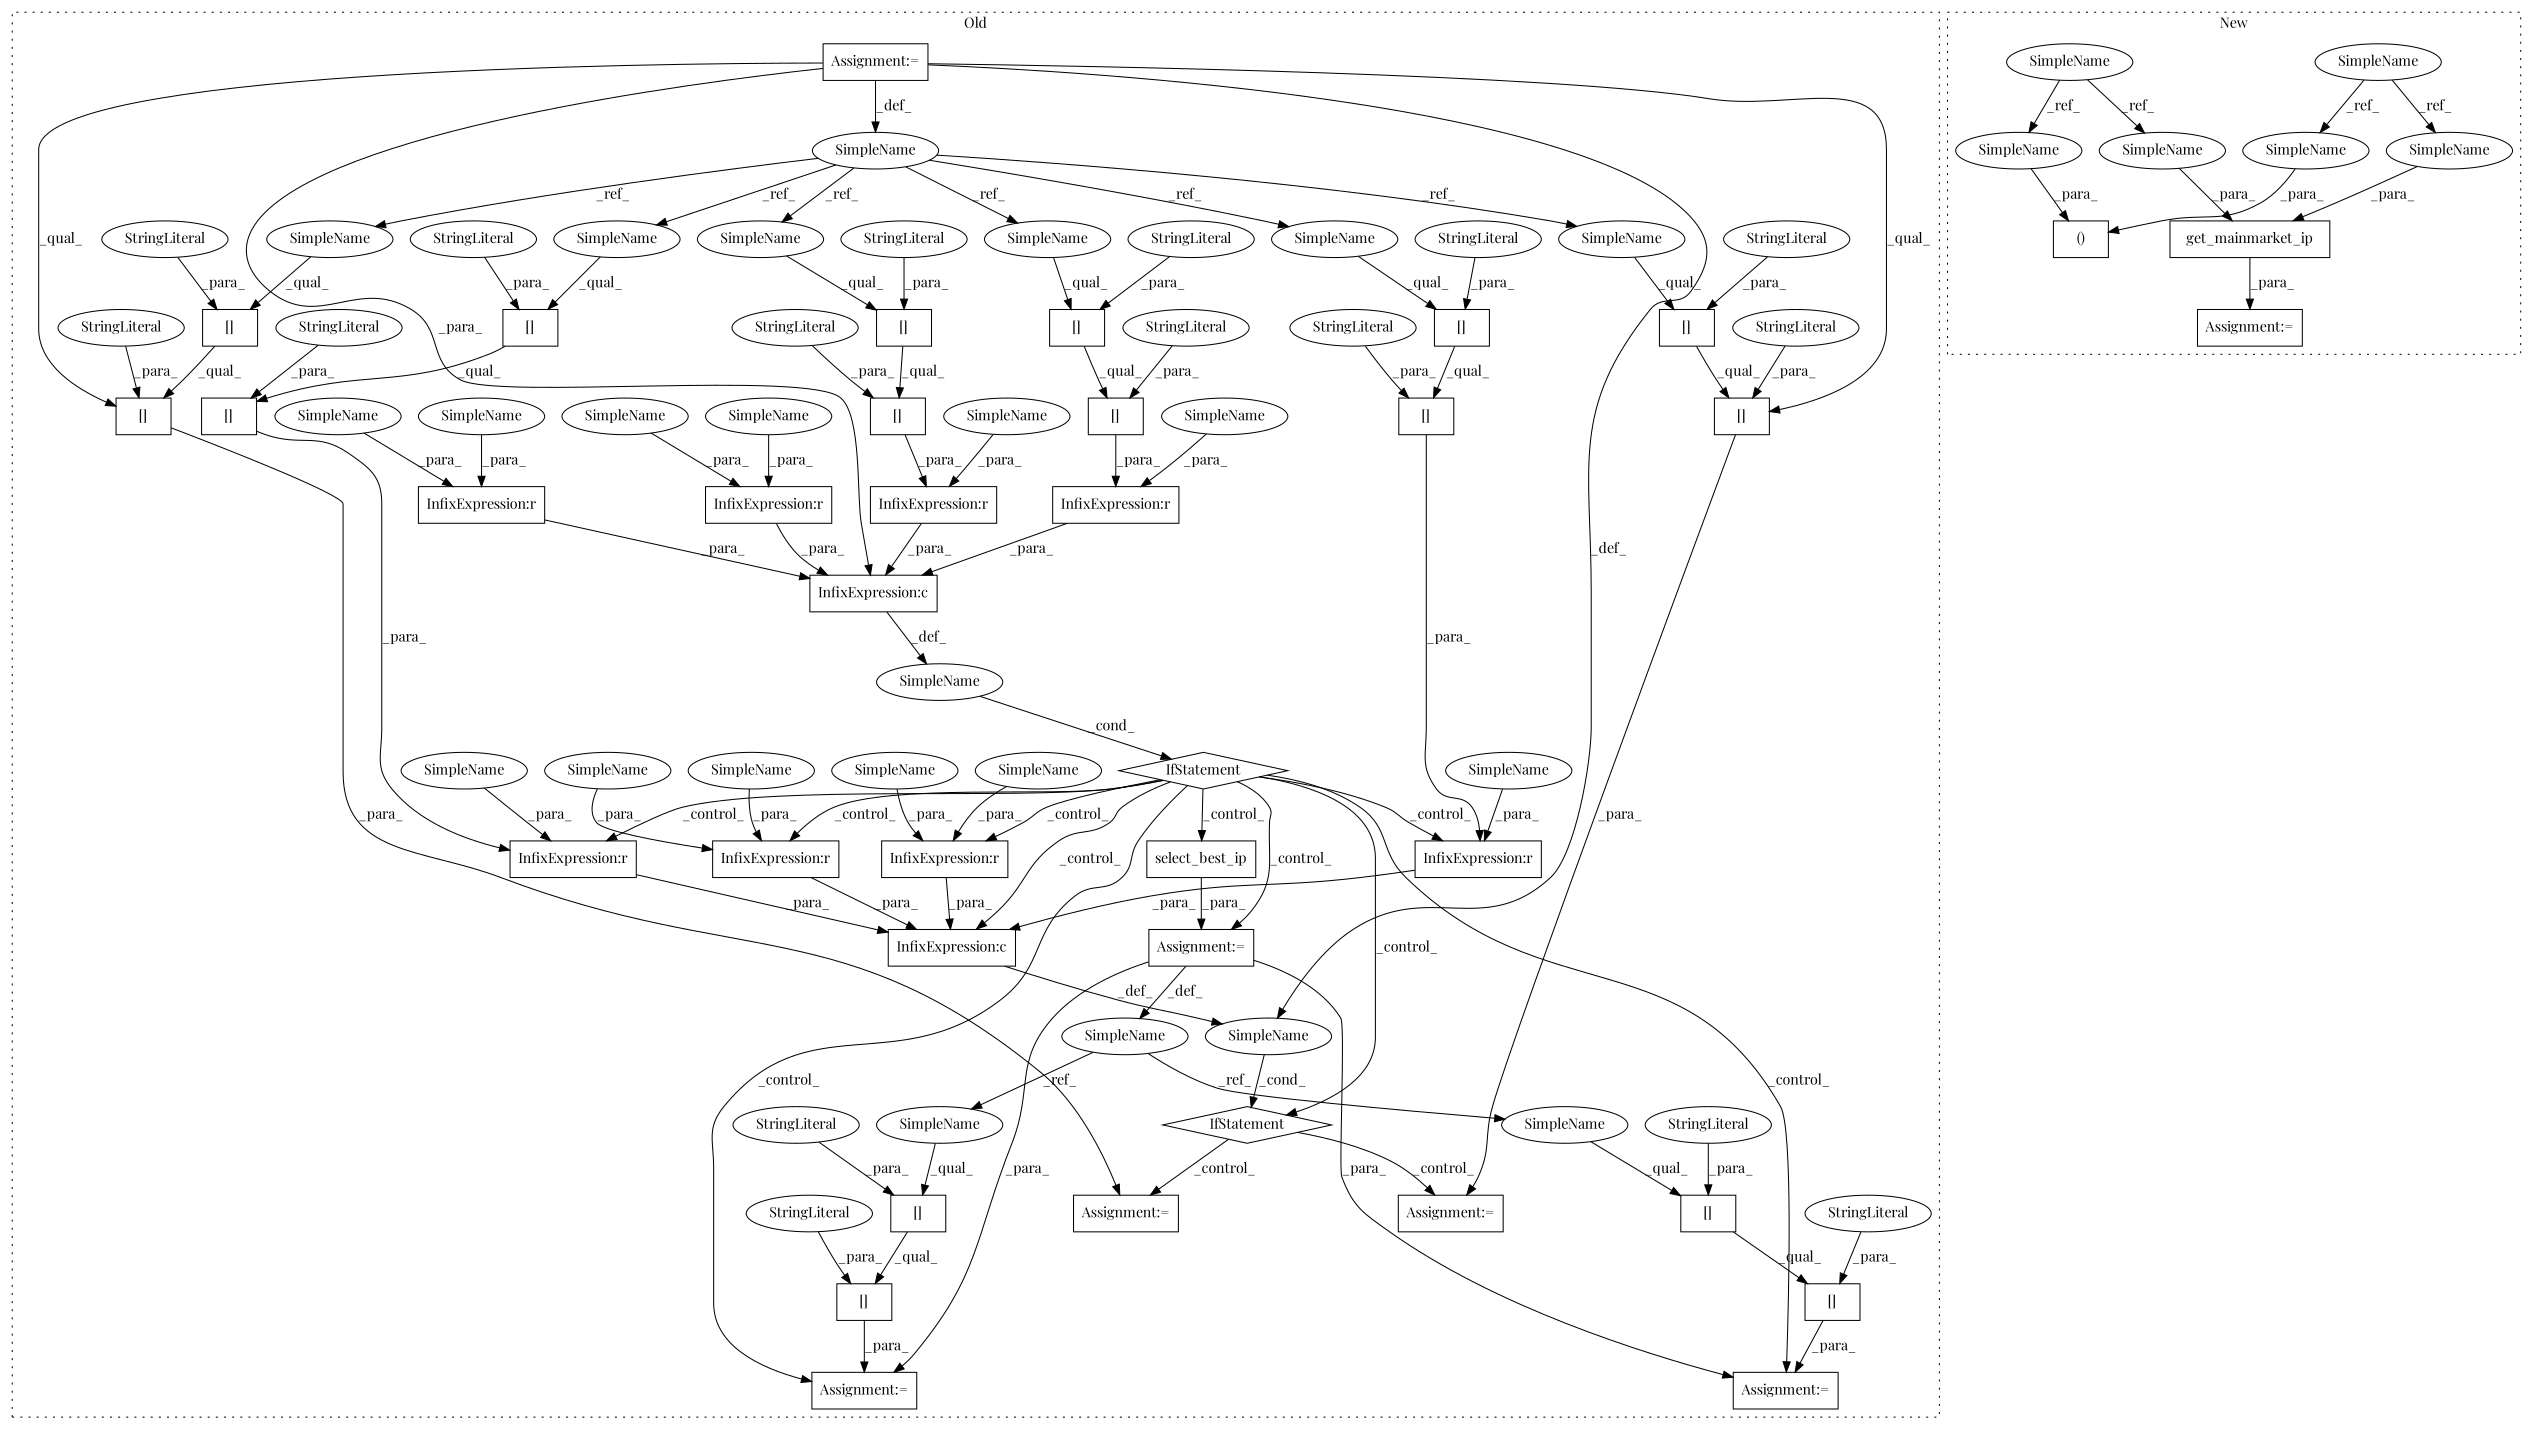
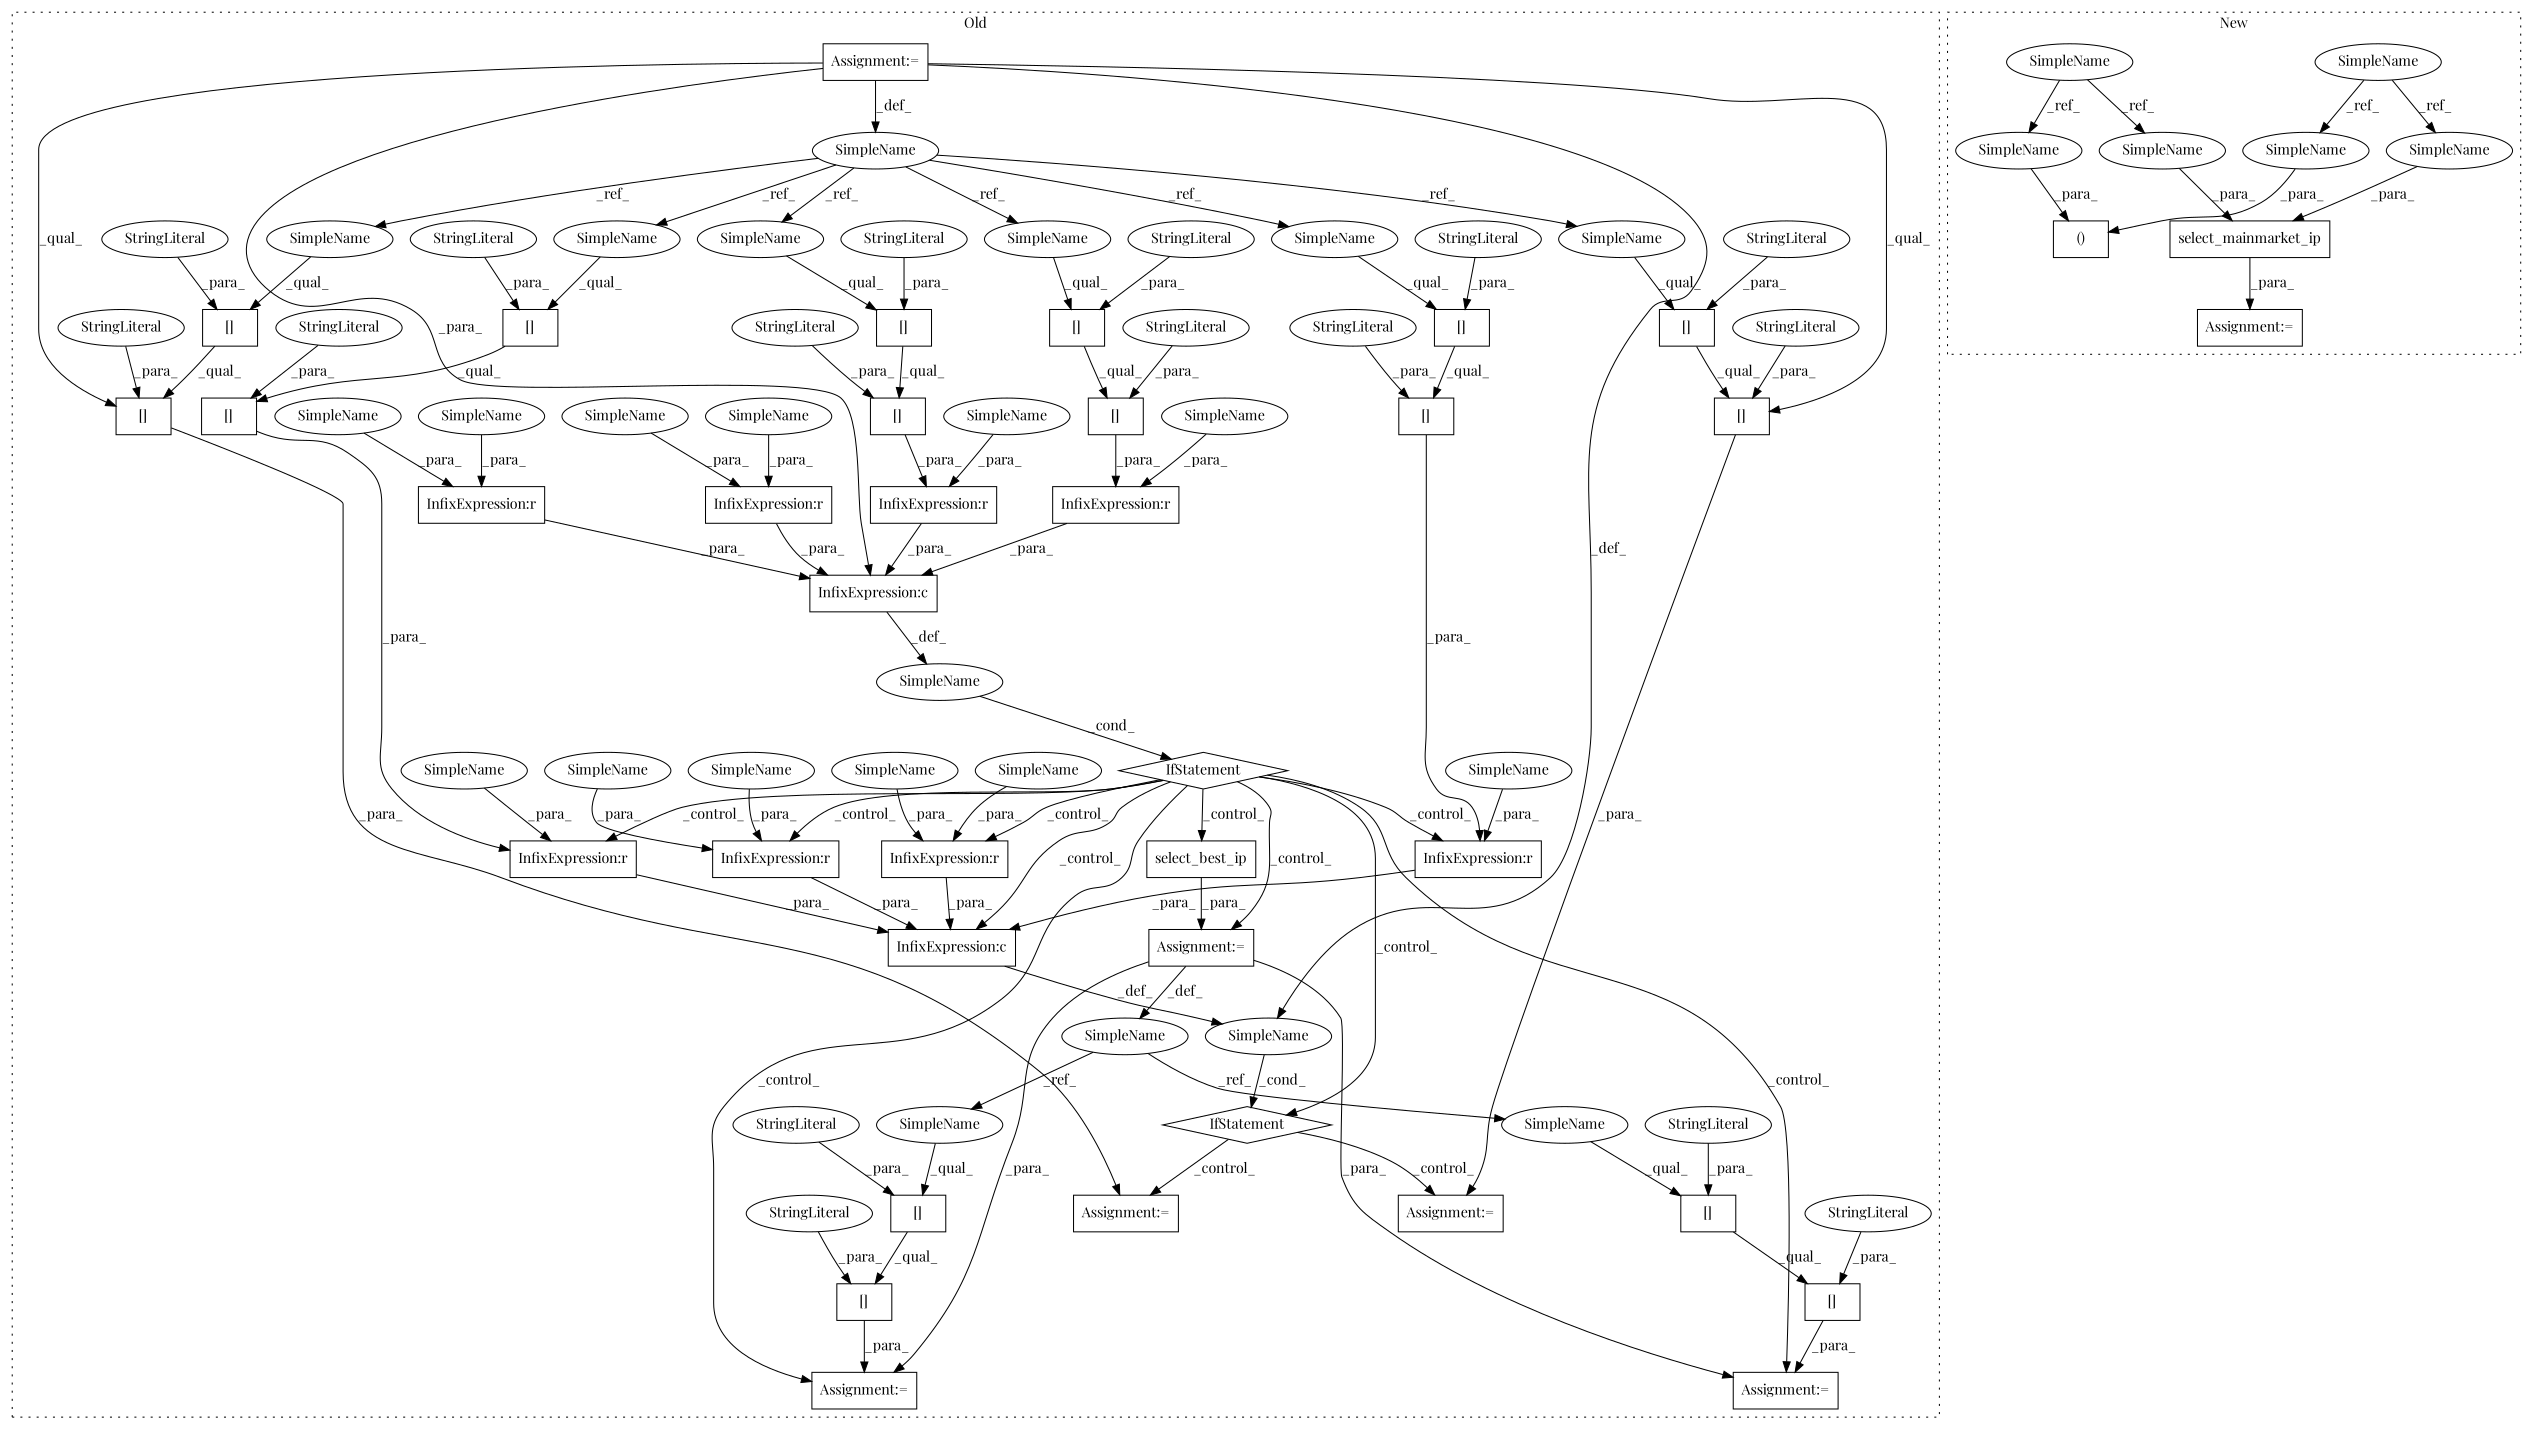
(2250, 239) -> (2250, 239)
